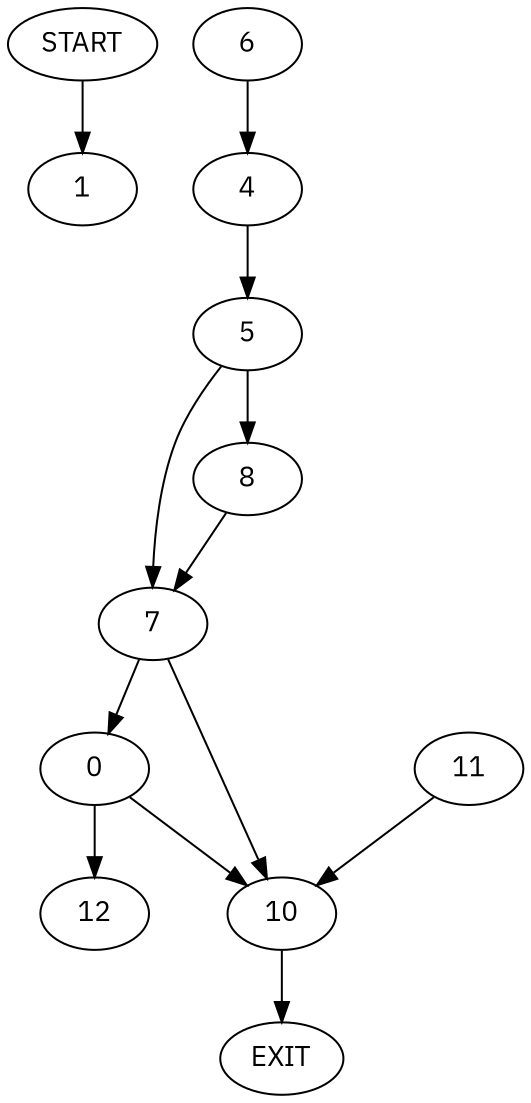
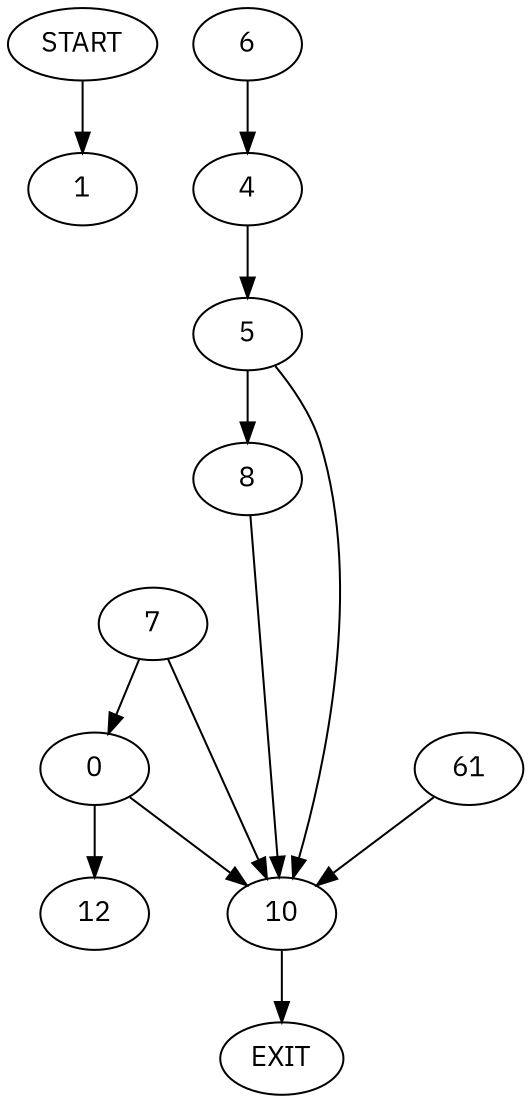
(169, 460) -> (340, 607)
(206, 543) -> (264, 686)
(469, 769) -> (469, 769)
